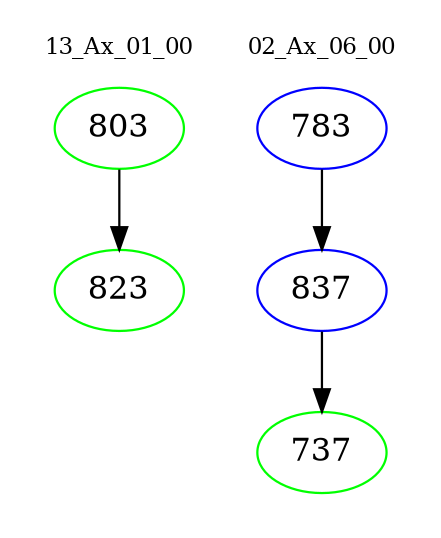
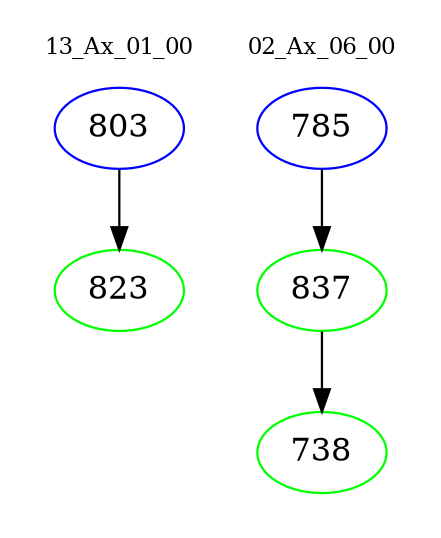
(119, 128) -> (119, 128)
(322, 128) -> (322, 128)
(322, 290) -> (322, 290)
(322, 453) -> (322, 453)
